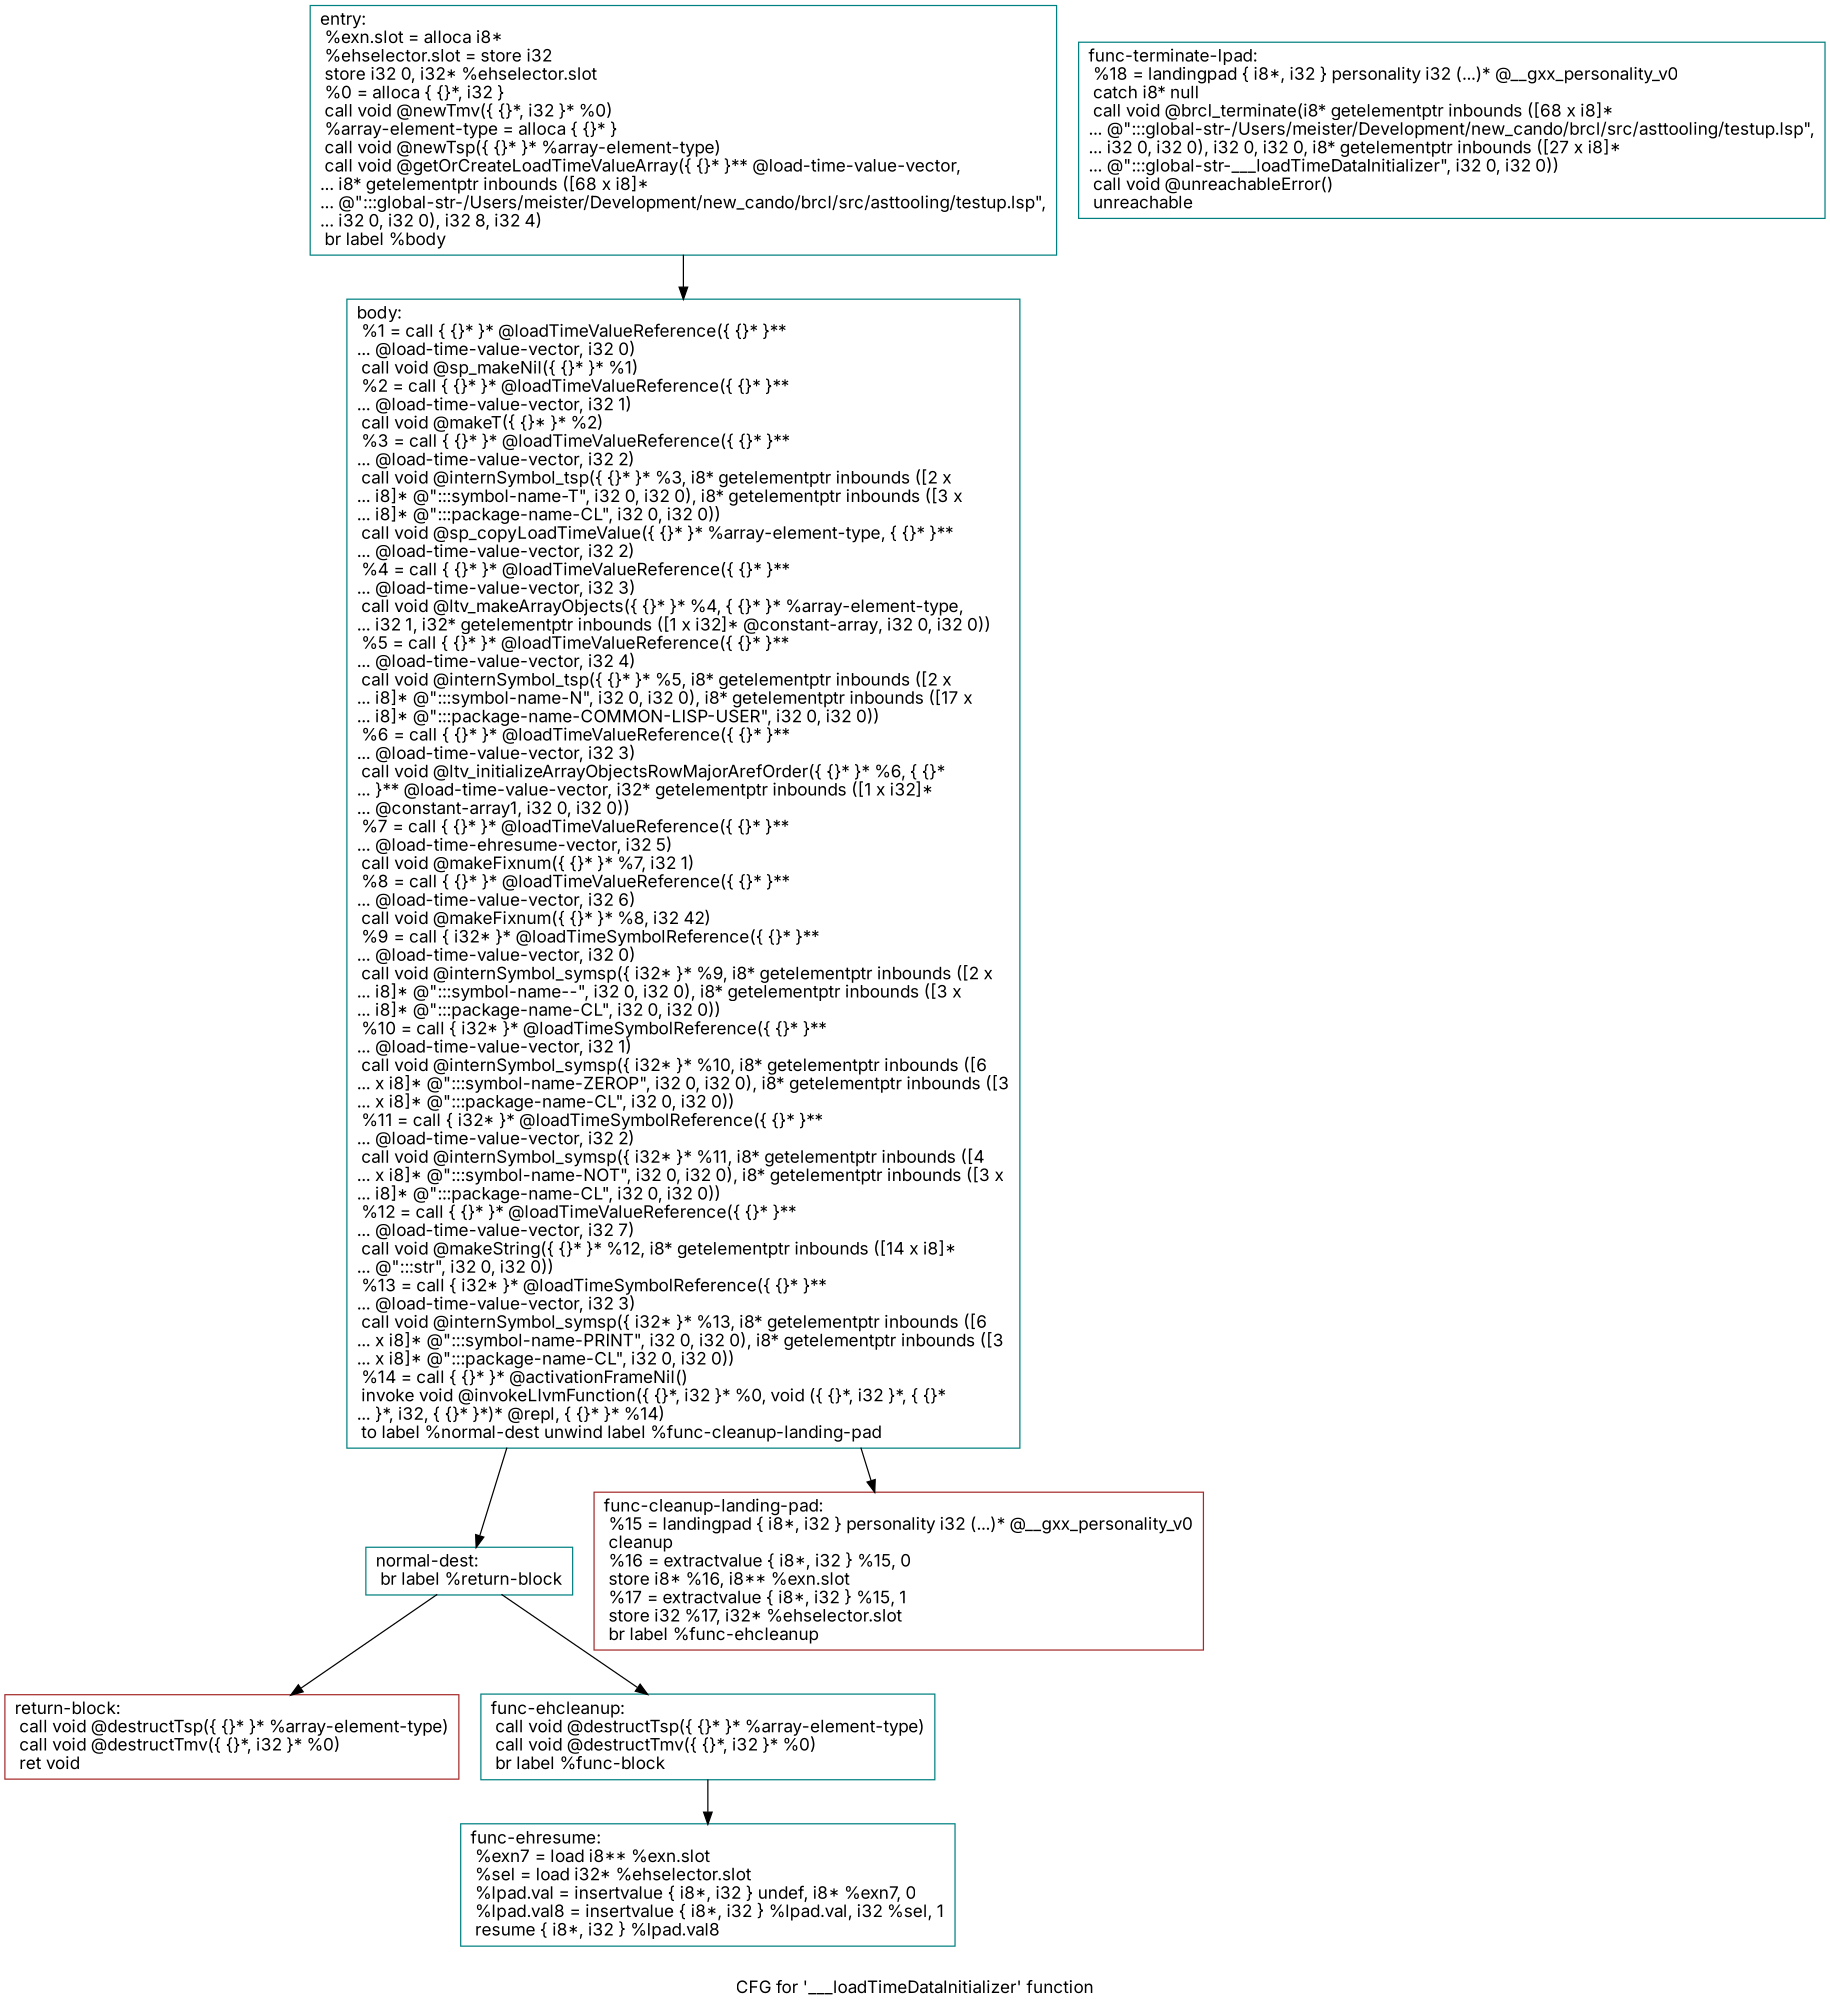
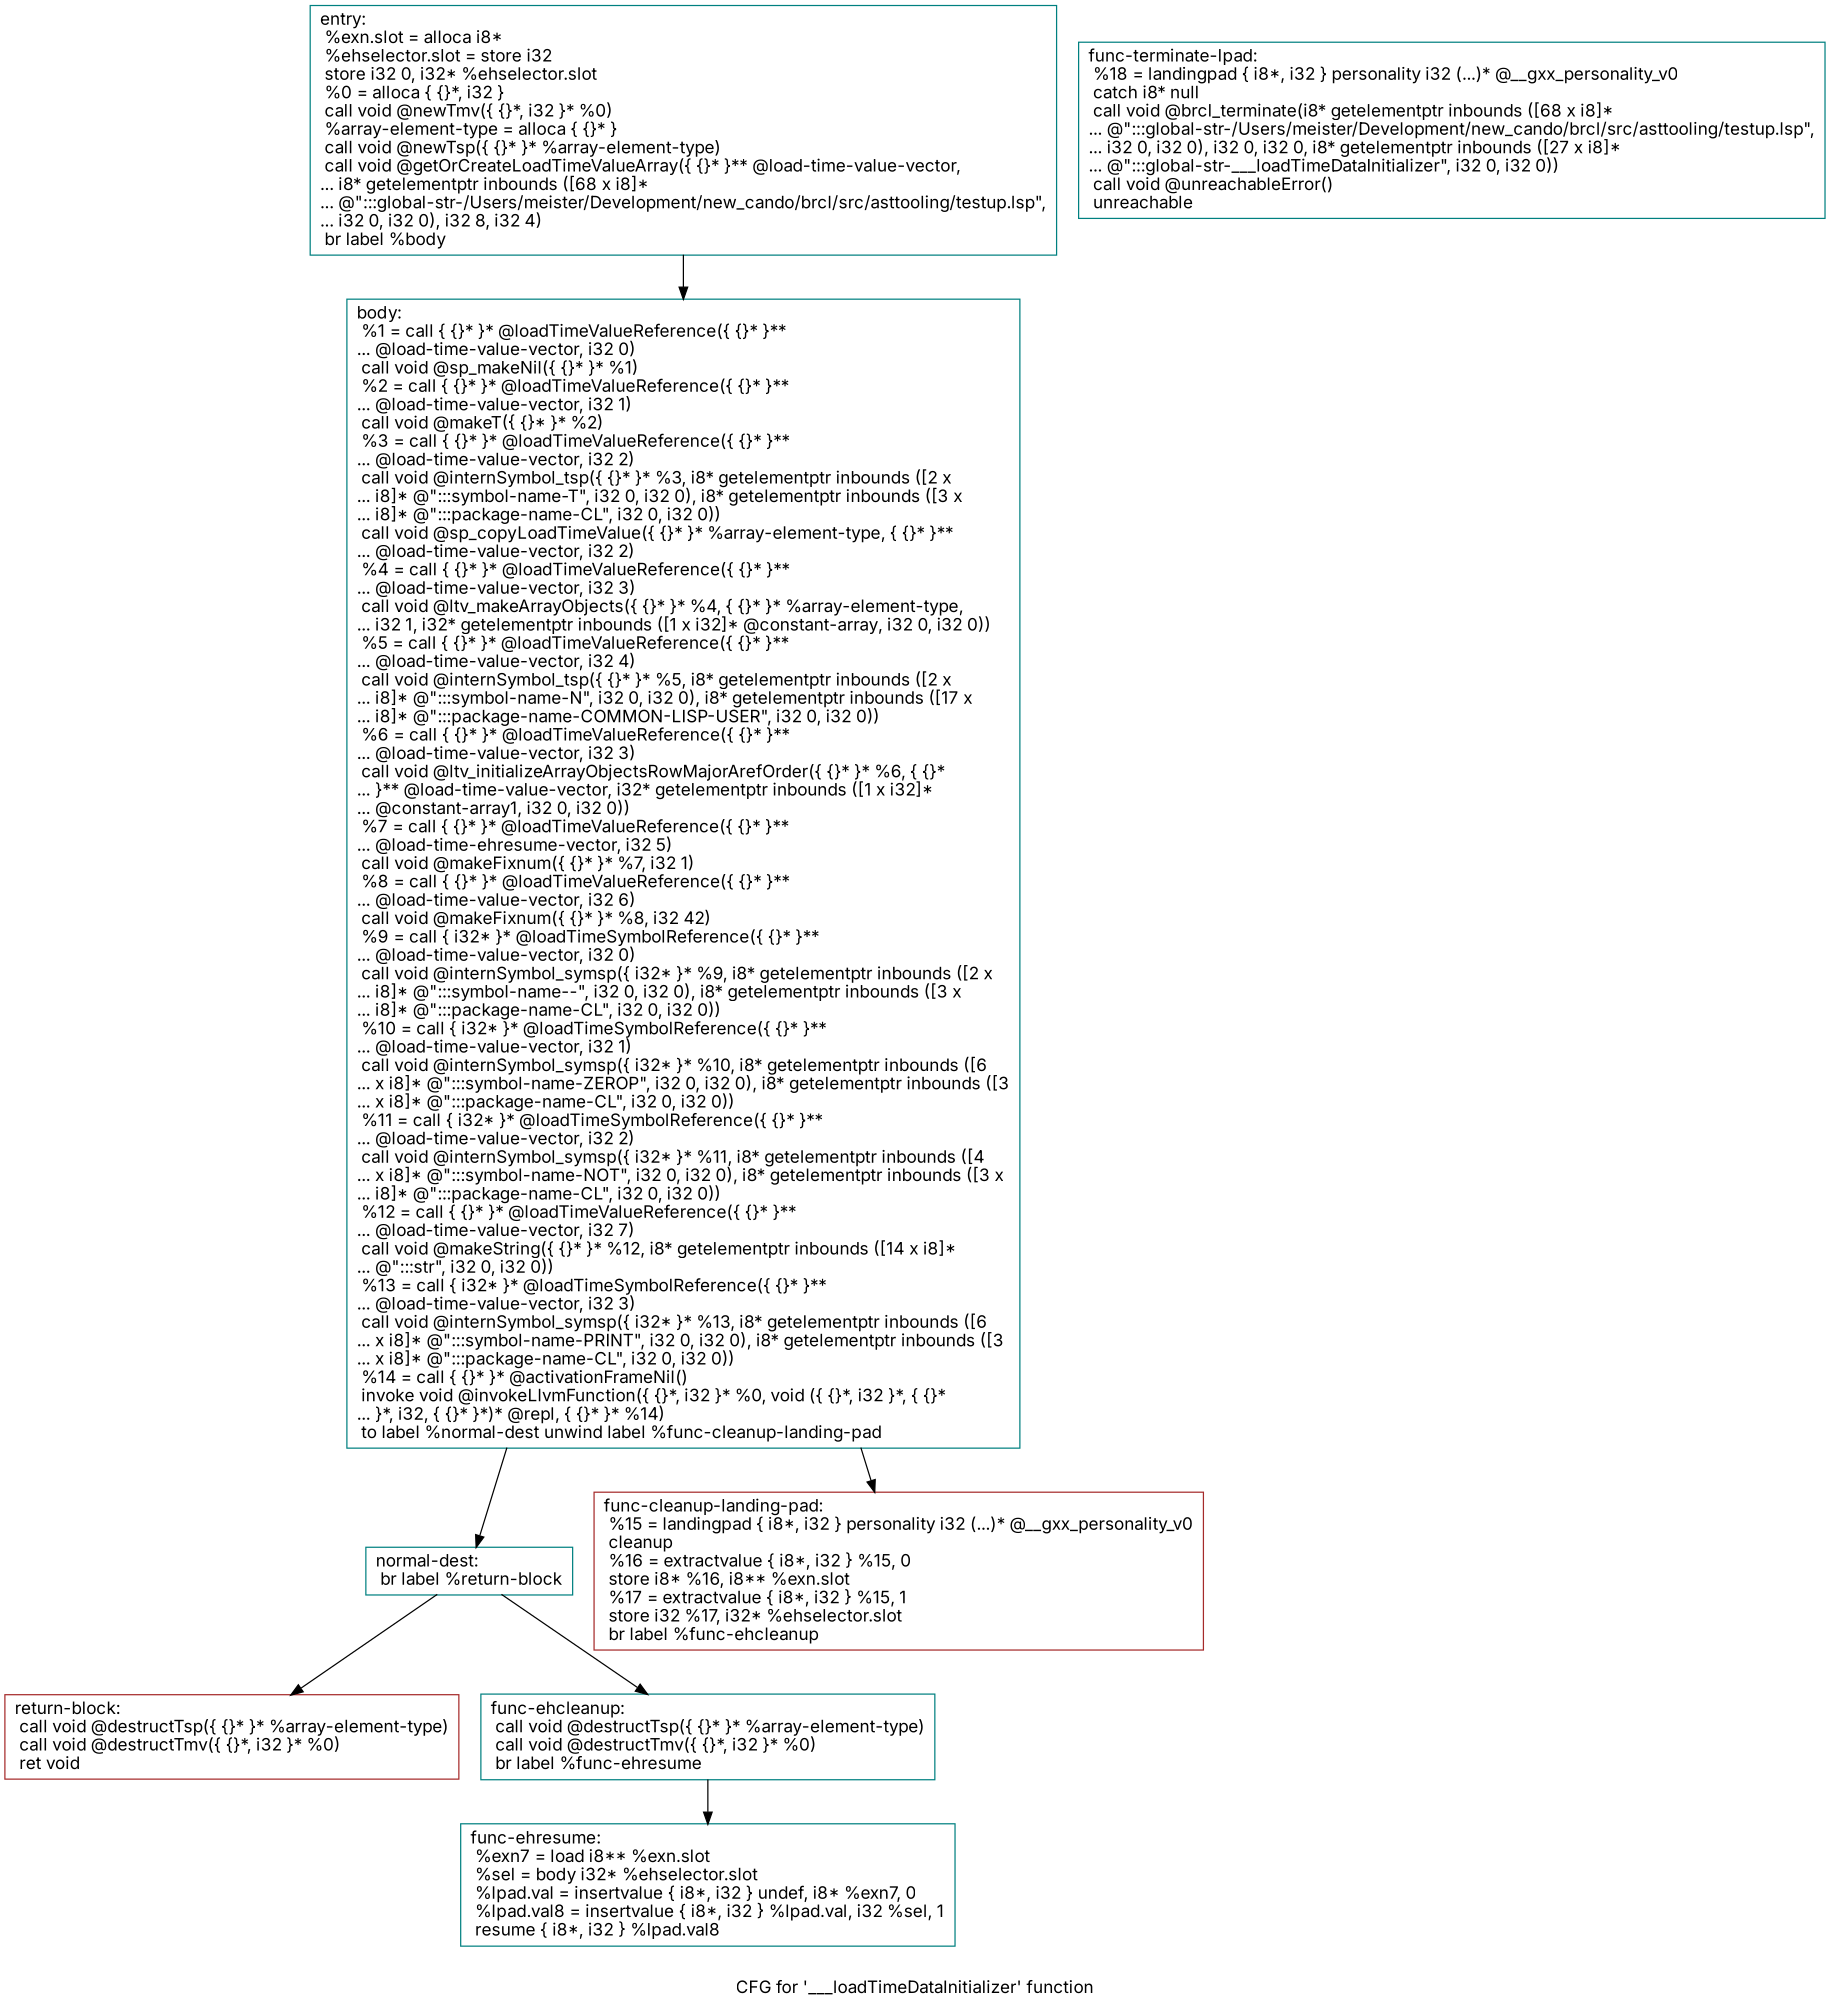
(578, 1764) -> (597, 1764)
(611, 1875) -> (614, 1875)
